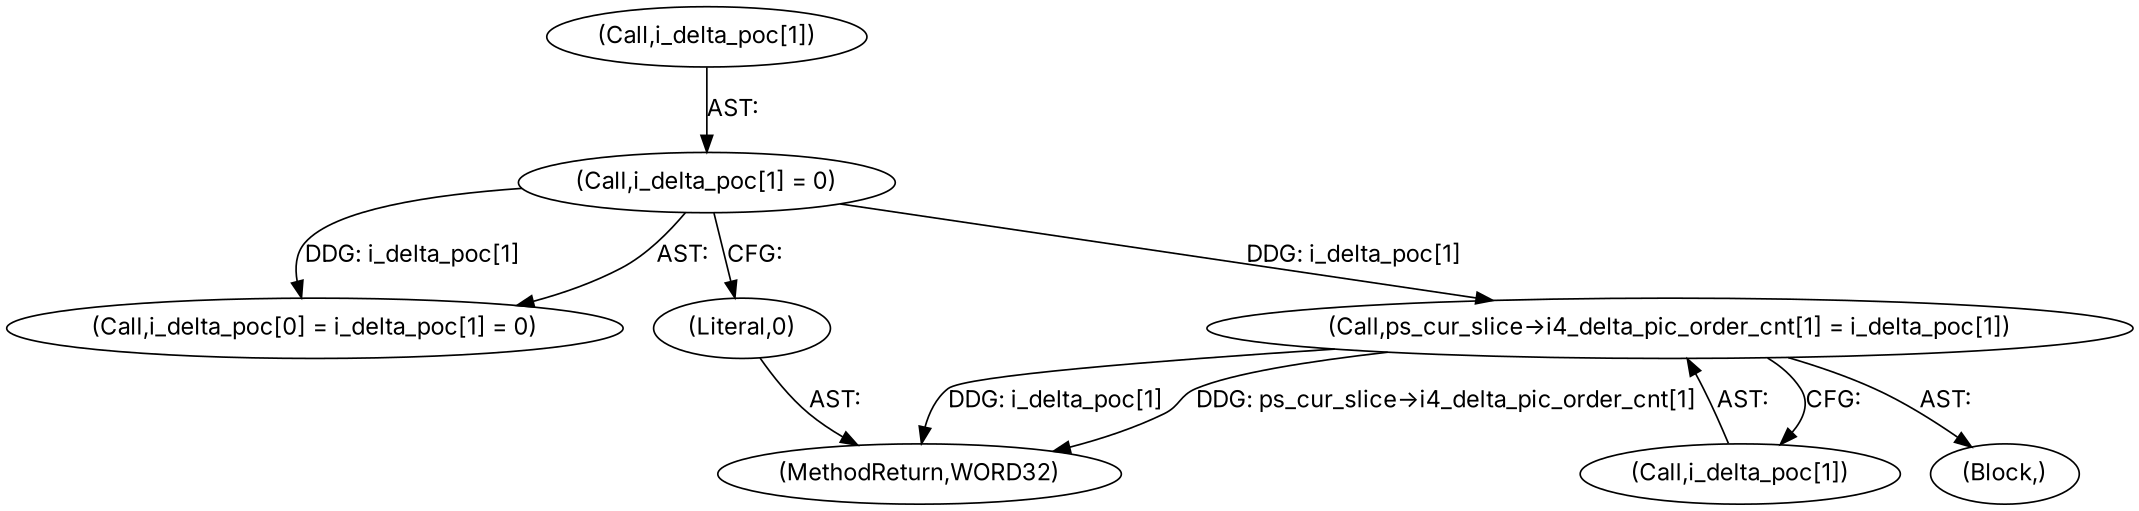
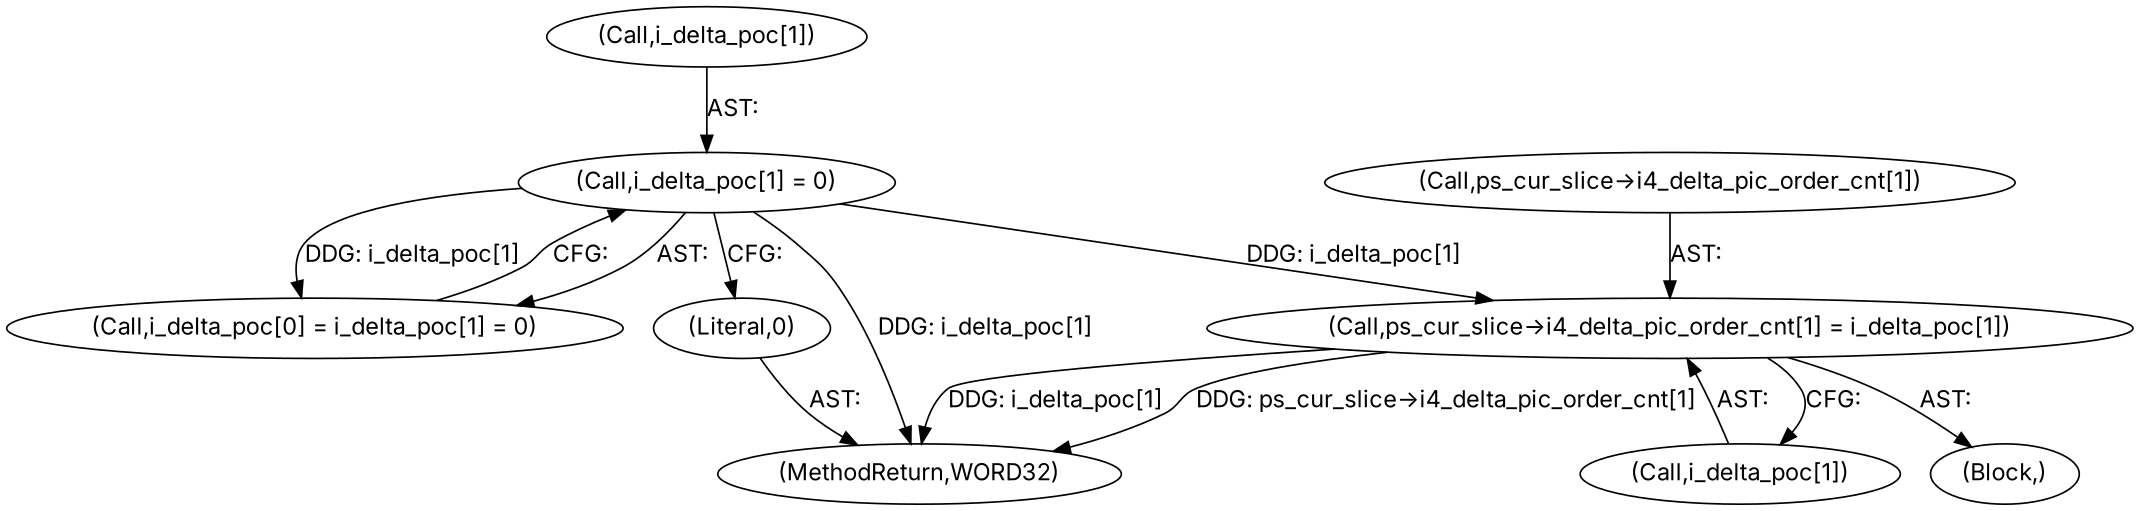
none -> (1670, 183)
none -> (527, 265)
none -> (850, 305)
